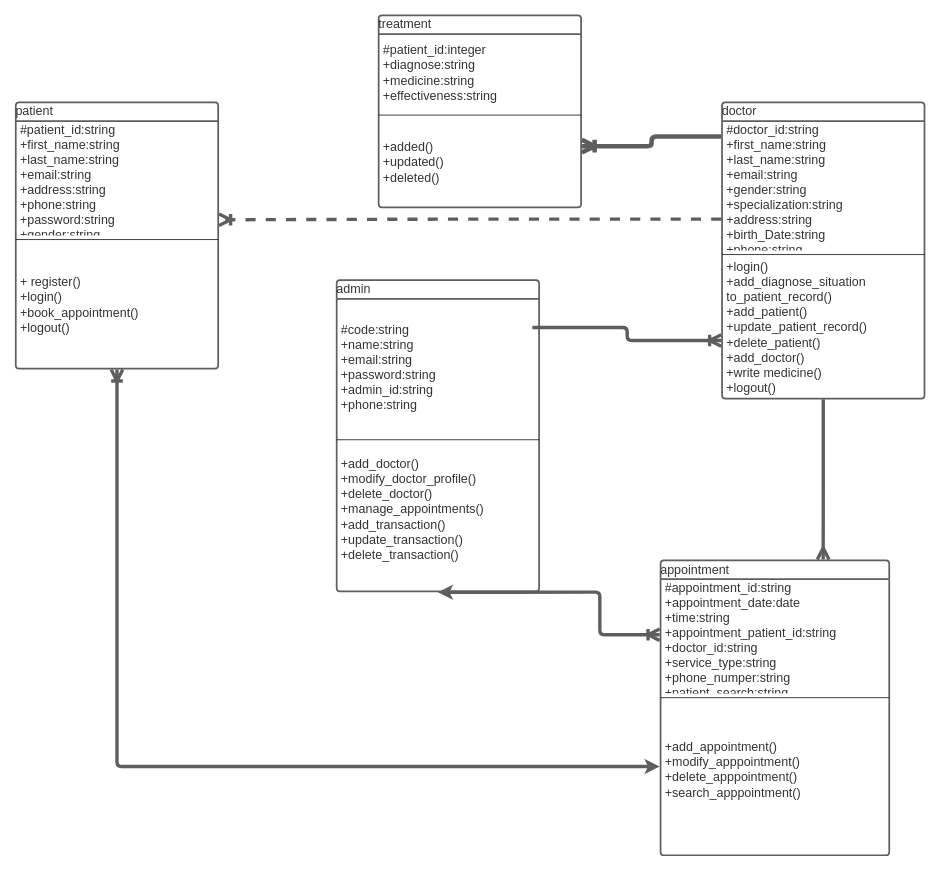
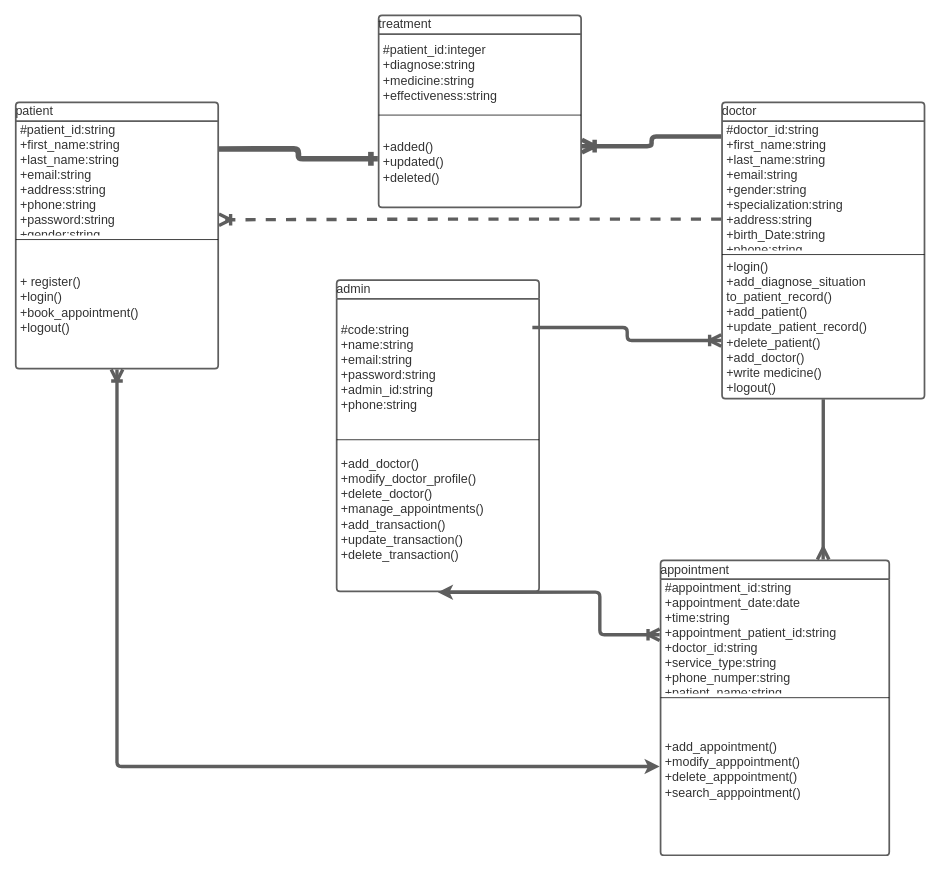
none -> (298, 155)
(762, 637) -> (762, 637)
